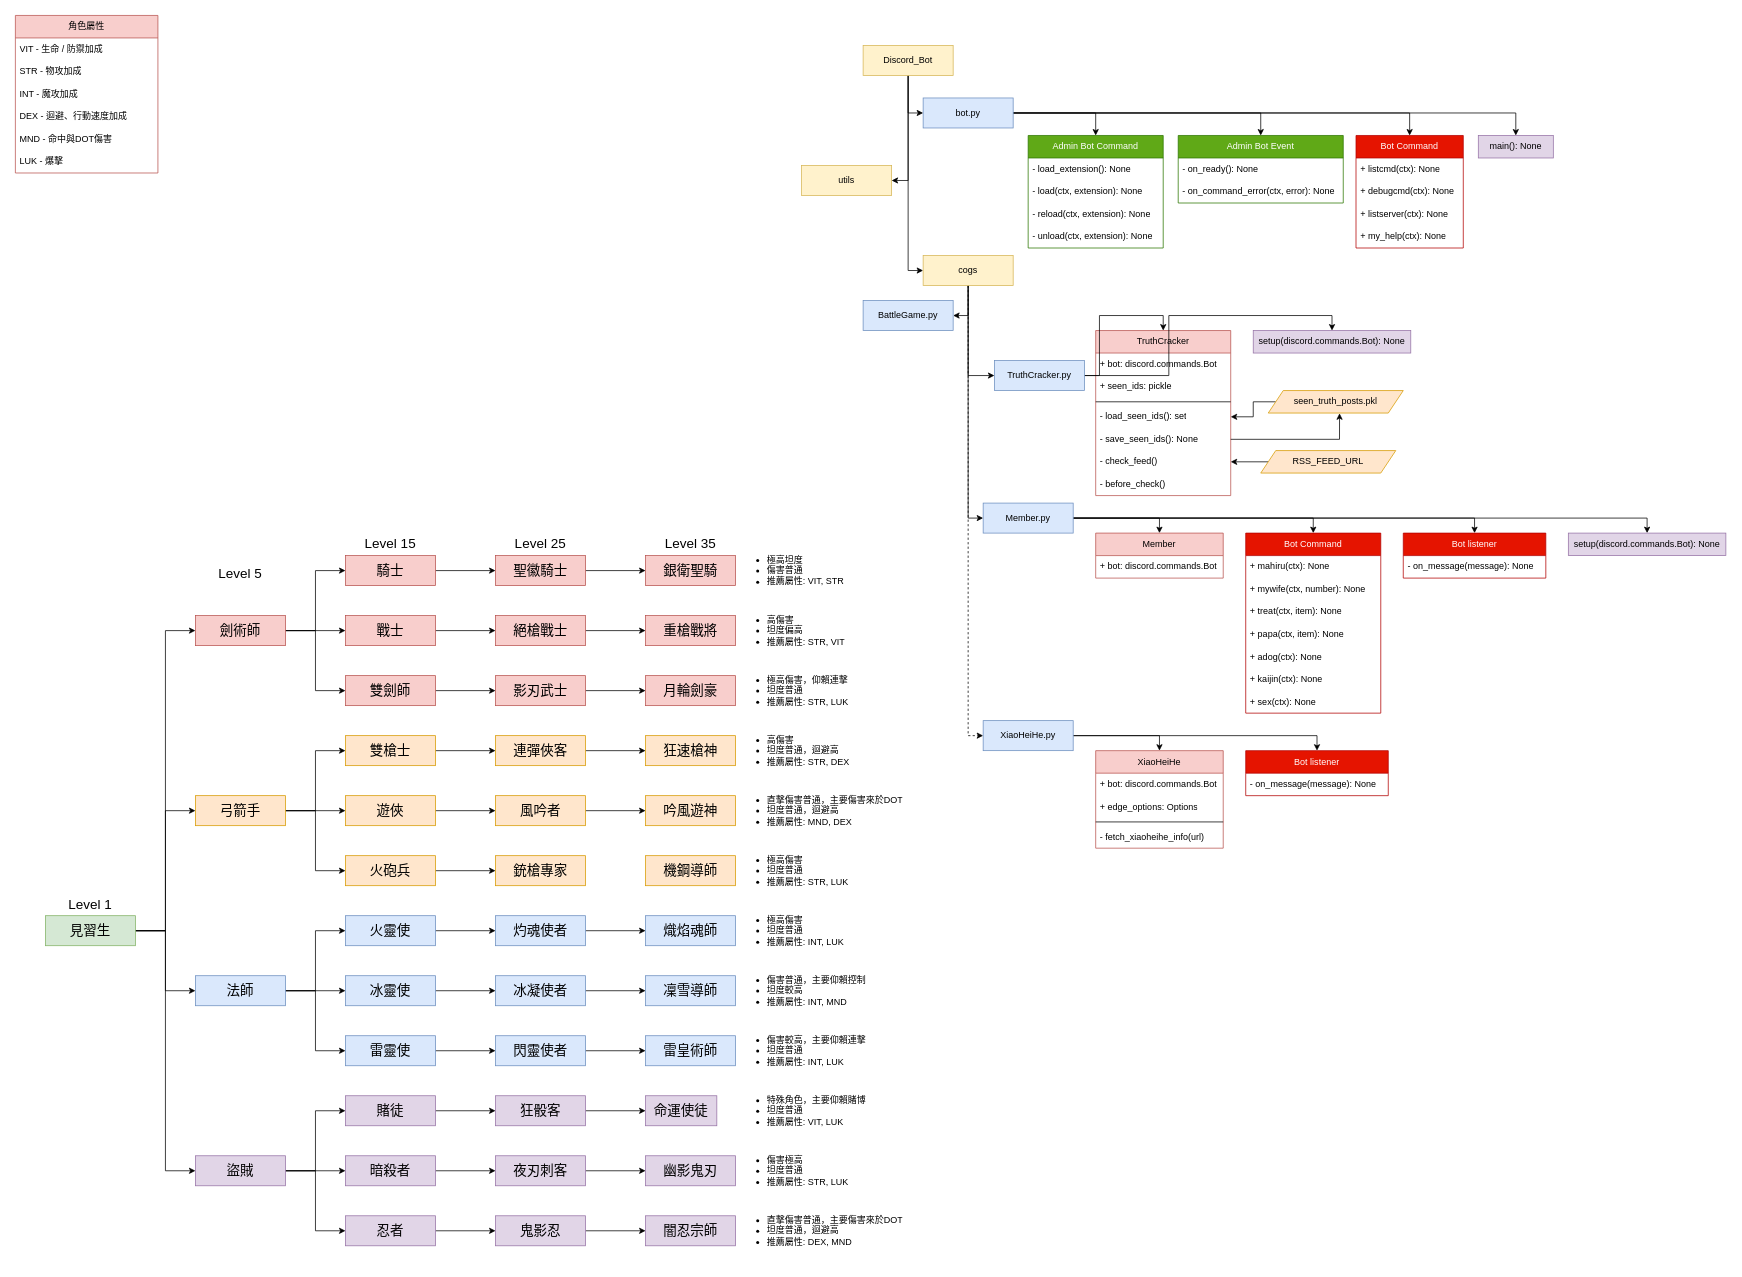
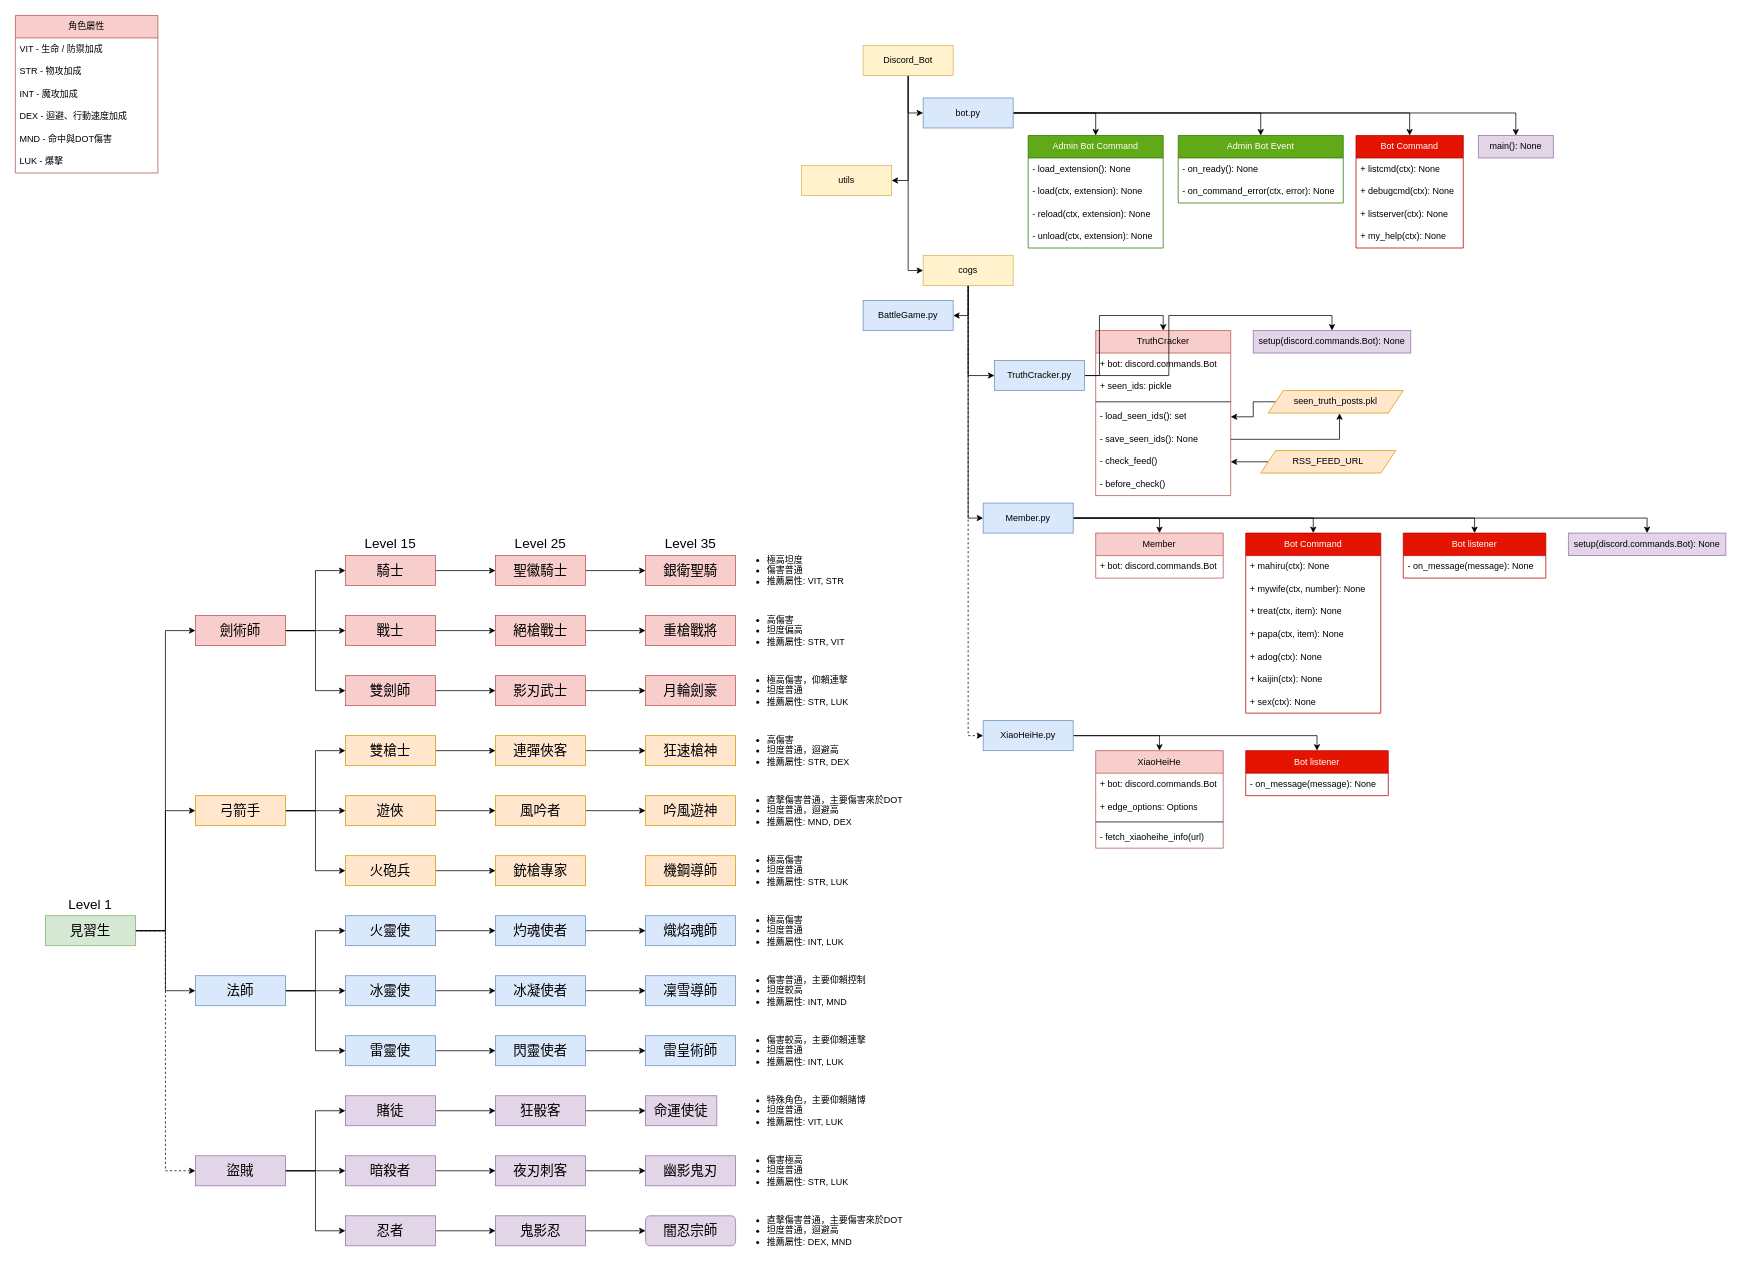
(240, 574) -> none
(165, 1092) -> (165, 1092)
(690, 1230) -> (690, 1230)
